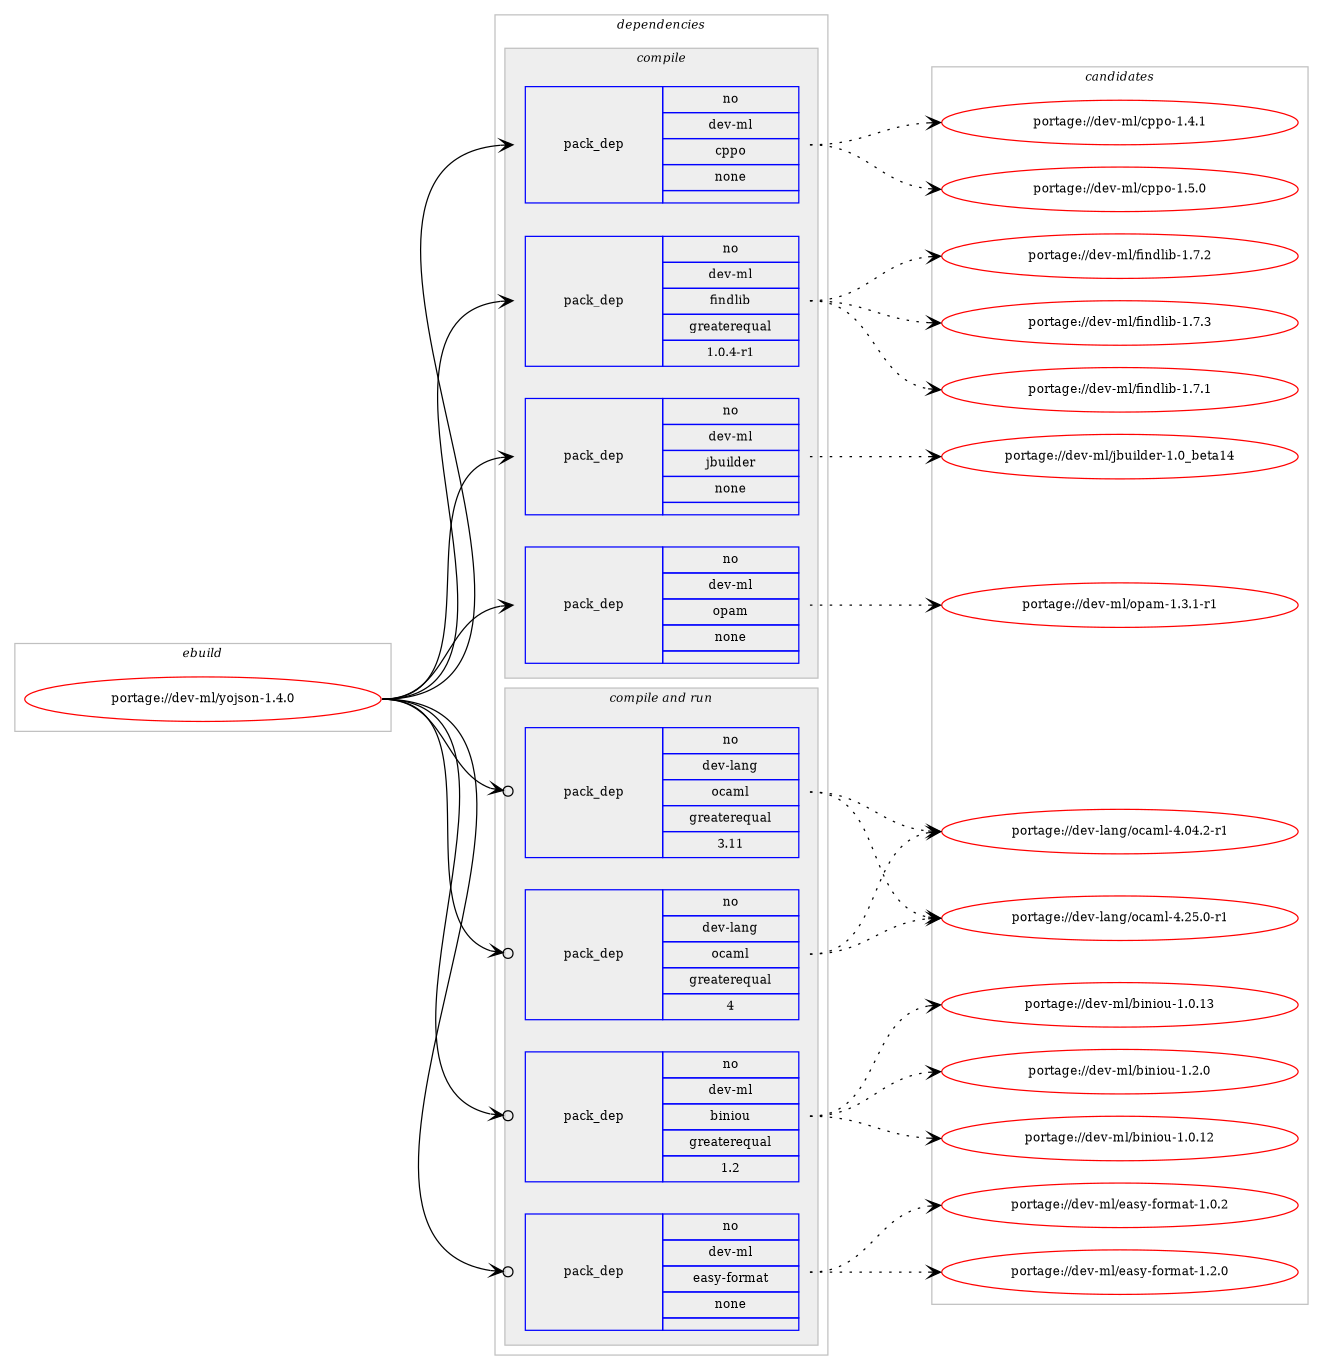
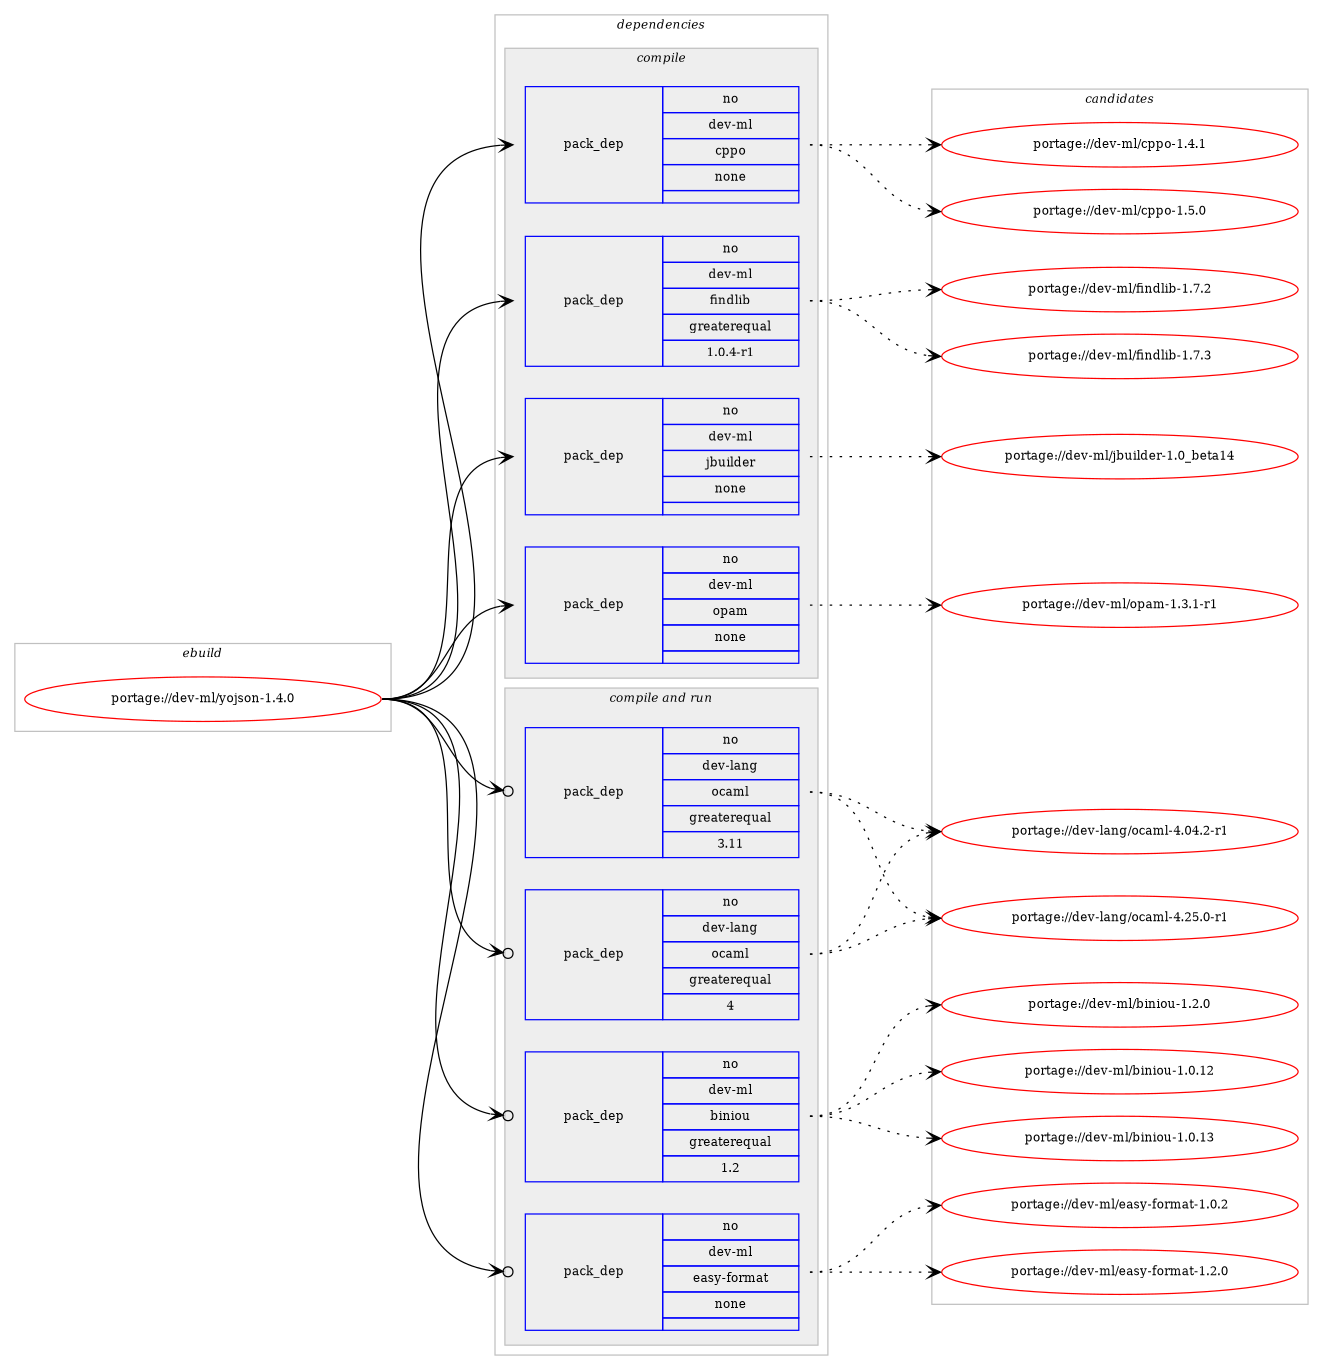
(1120, 390) -> none
